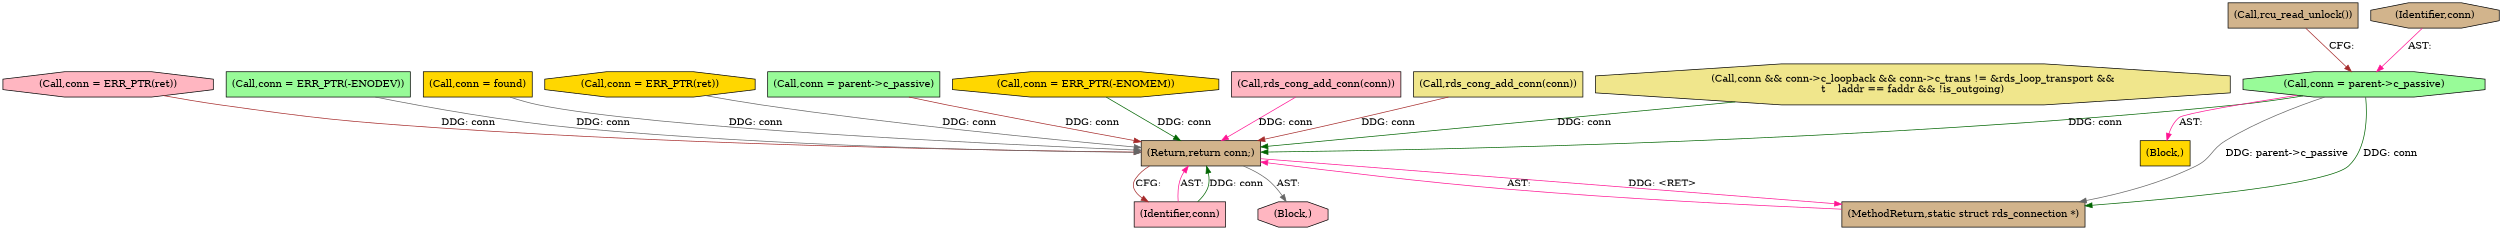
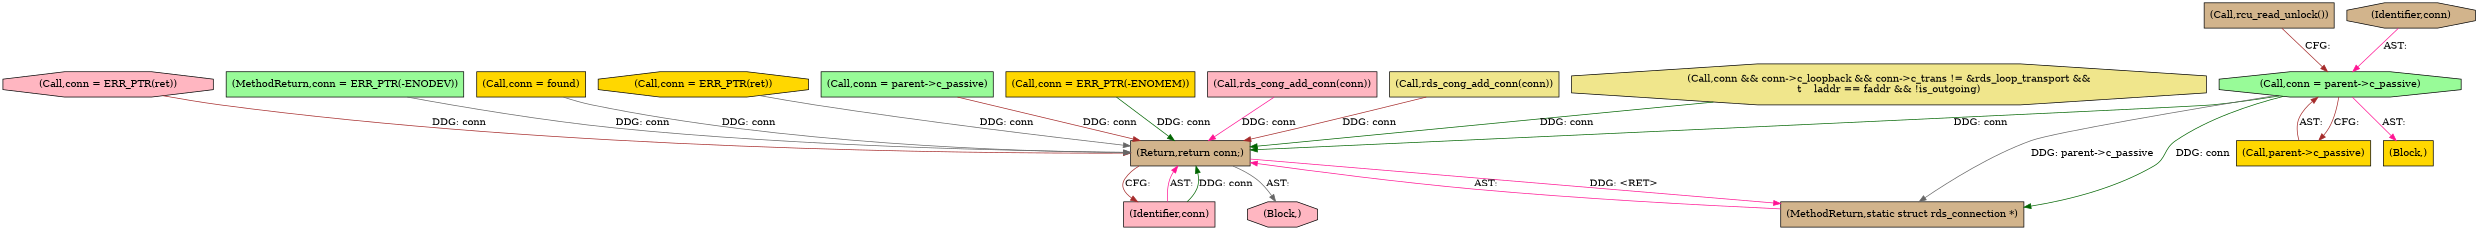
(318, 84) -> (345, 84)
(1086, 84) -> (1100, 84)
none -> (2304, 153)
